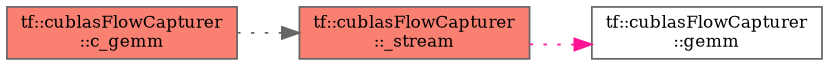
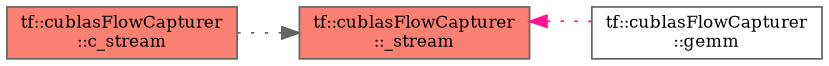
(122, 33) -> (122, 33)
(552, 45) -> (569, 21)
